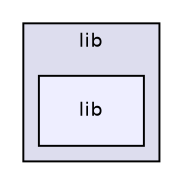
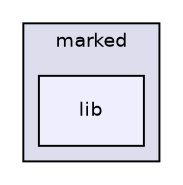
(91, 42) -> (91, 42)
